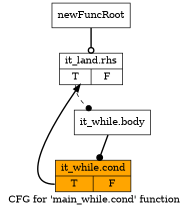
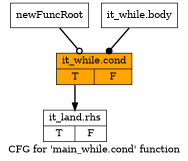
(91, 38) -> (69, 38)
(79, 97) -> none
